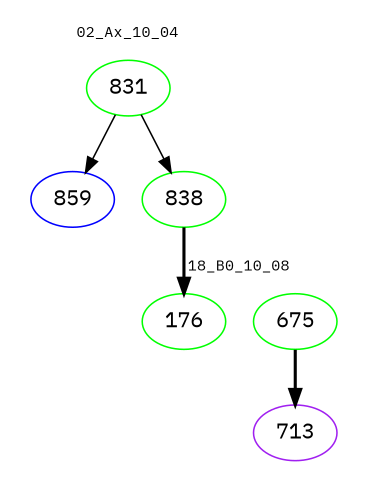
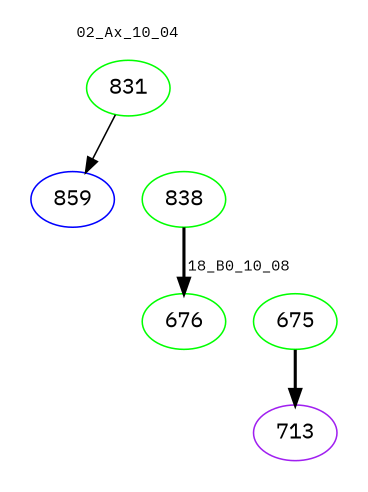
(153, 137) -> none
(184, 322) -> (184, 322)
